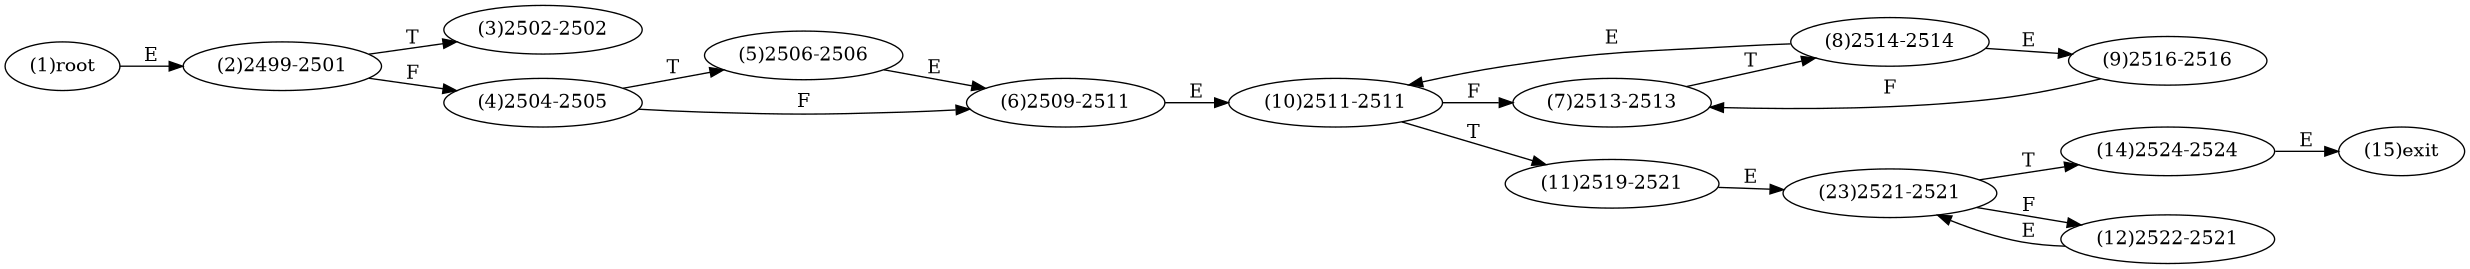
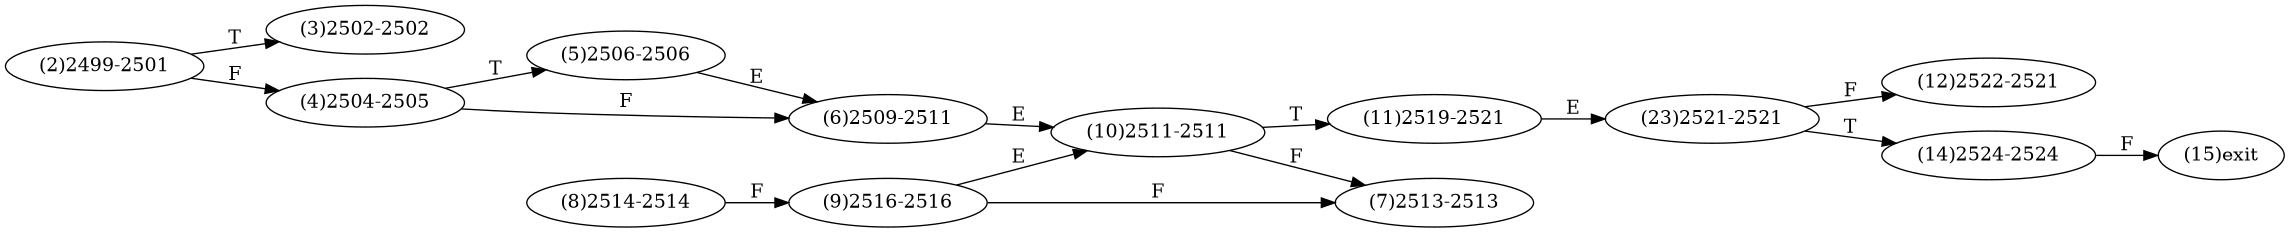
(2029, 41) -> (757, 193)
(1606, 54) -> (1015, 170)
(62, 66) -> none
(1744, 74) -> none
(2307, 141) -> (2127, 145)
(2007, 239) -> none
